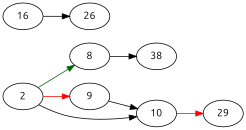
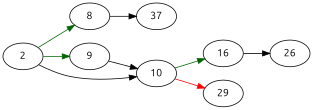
(156, 56) -> (156, 16)
none -> (186, 64)
(53, 96) -> (53, 56)
